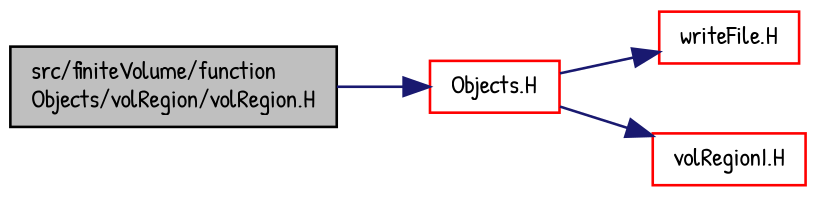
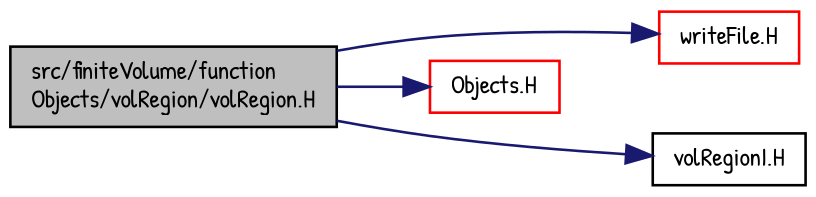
(597, 65) -> (484, 34)
(594, 117) -> (481, 142)
(729, 159) -> (729, 159)
